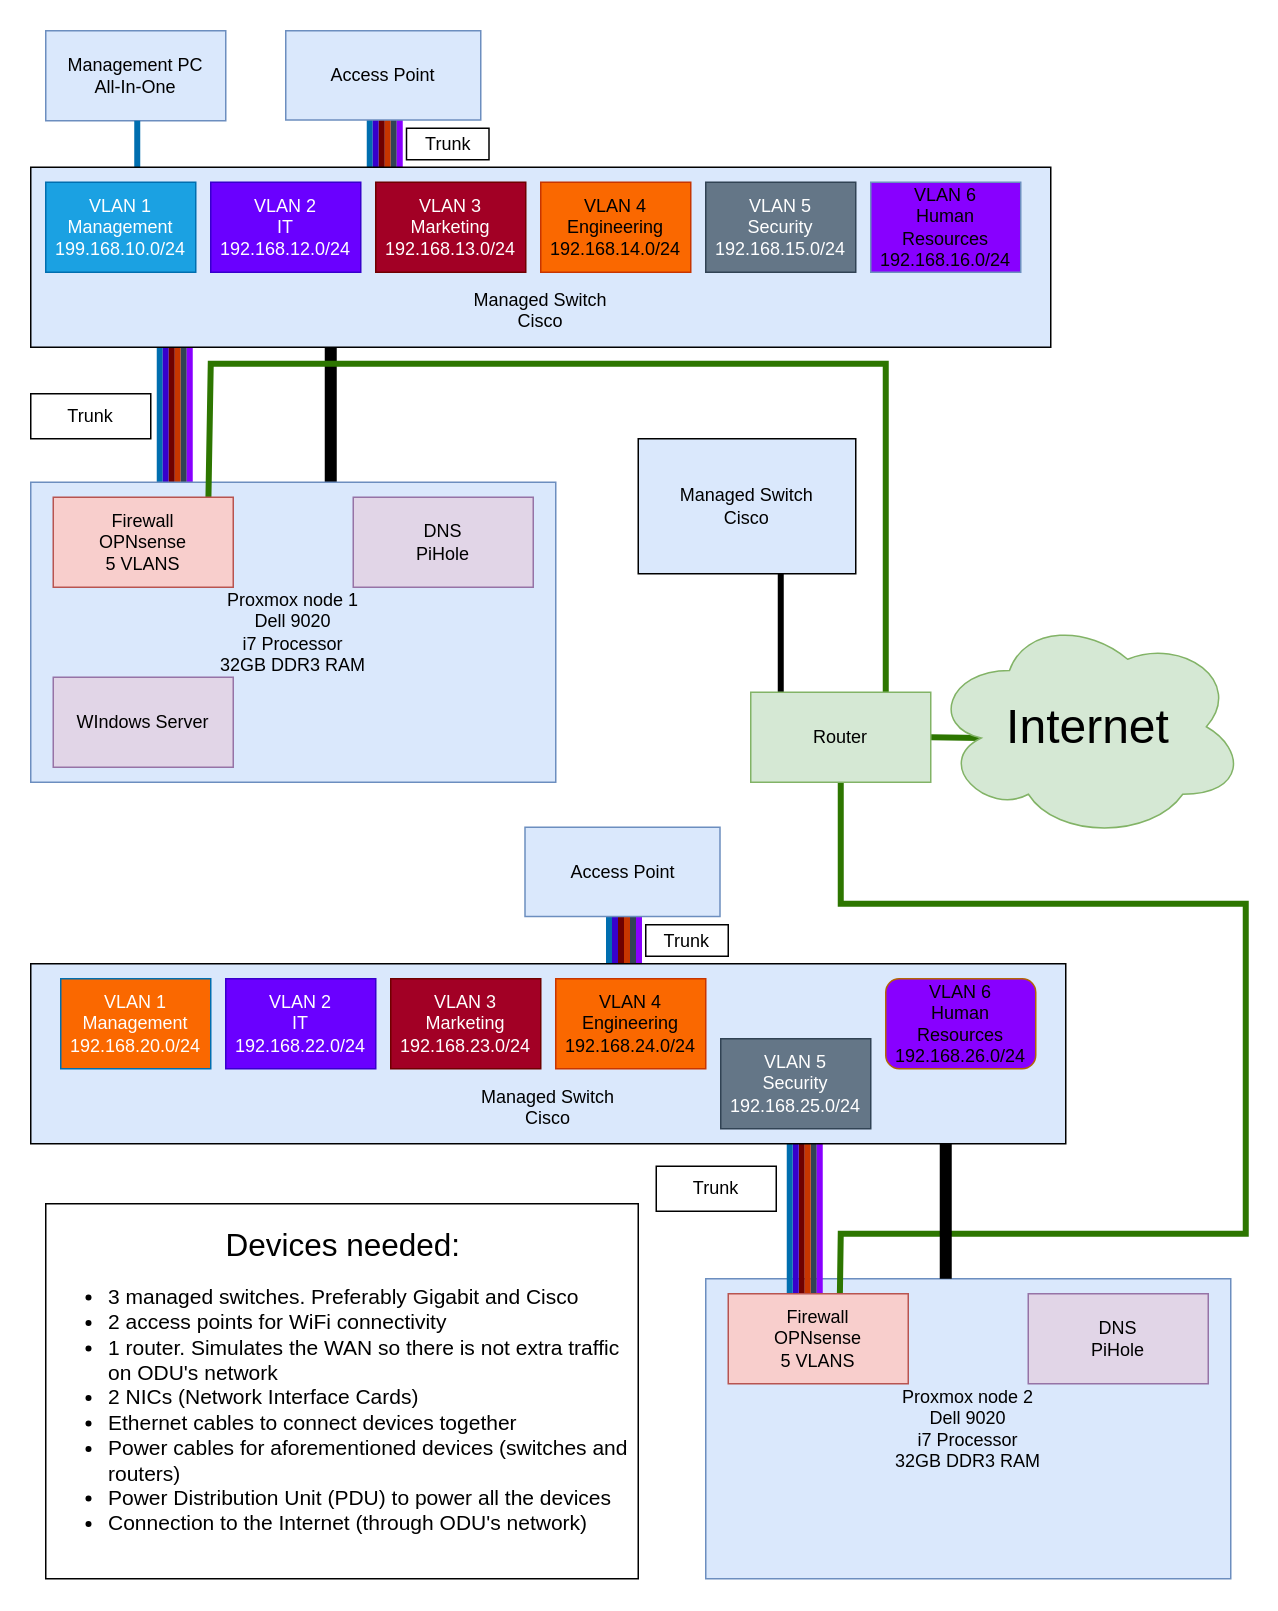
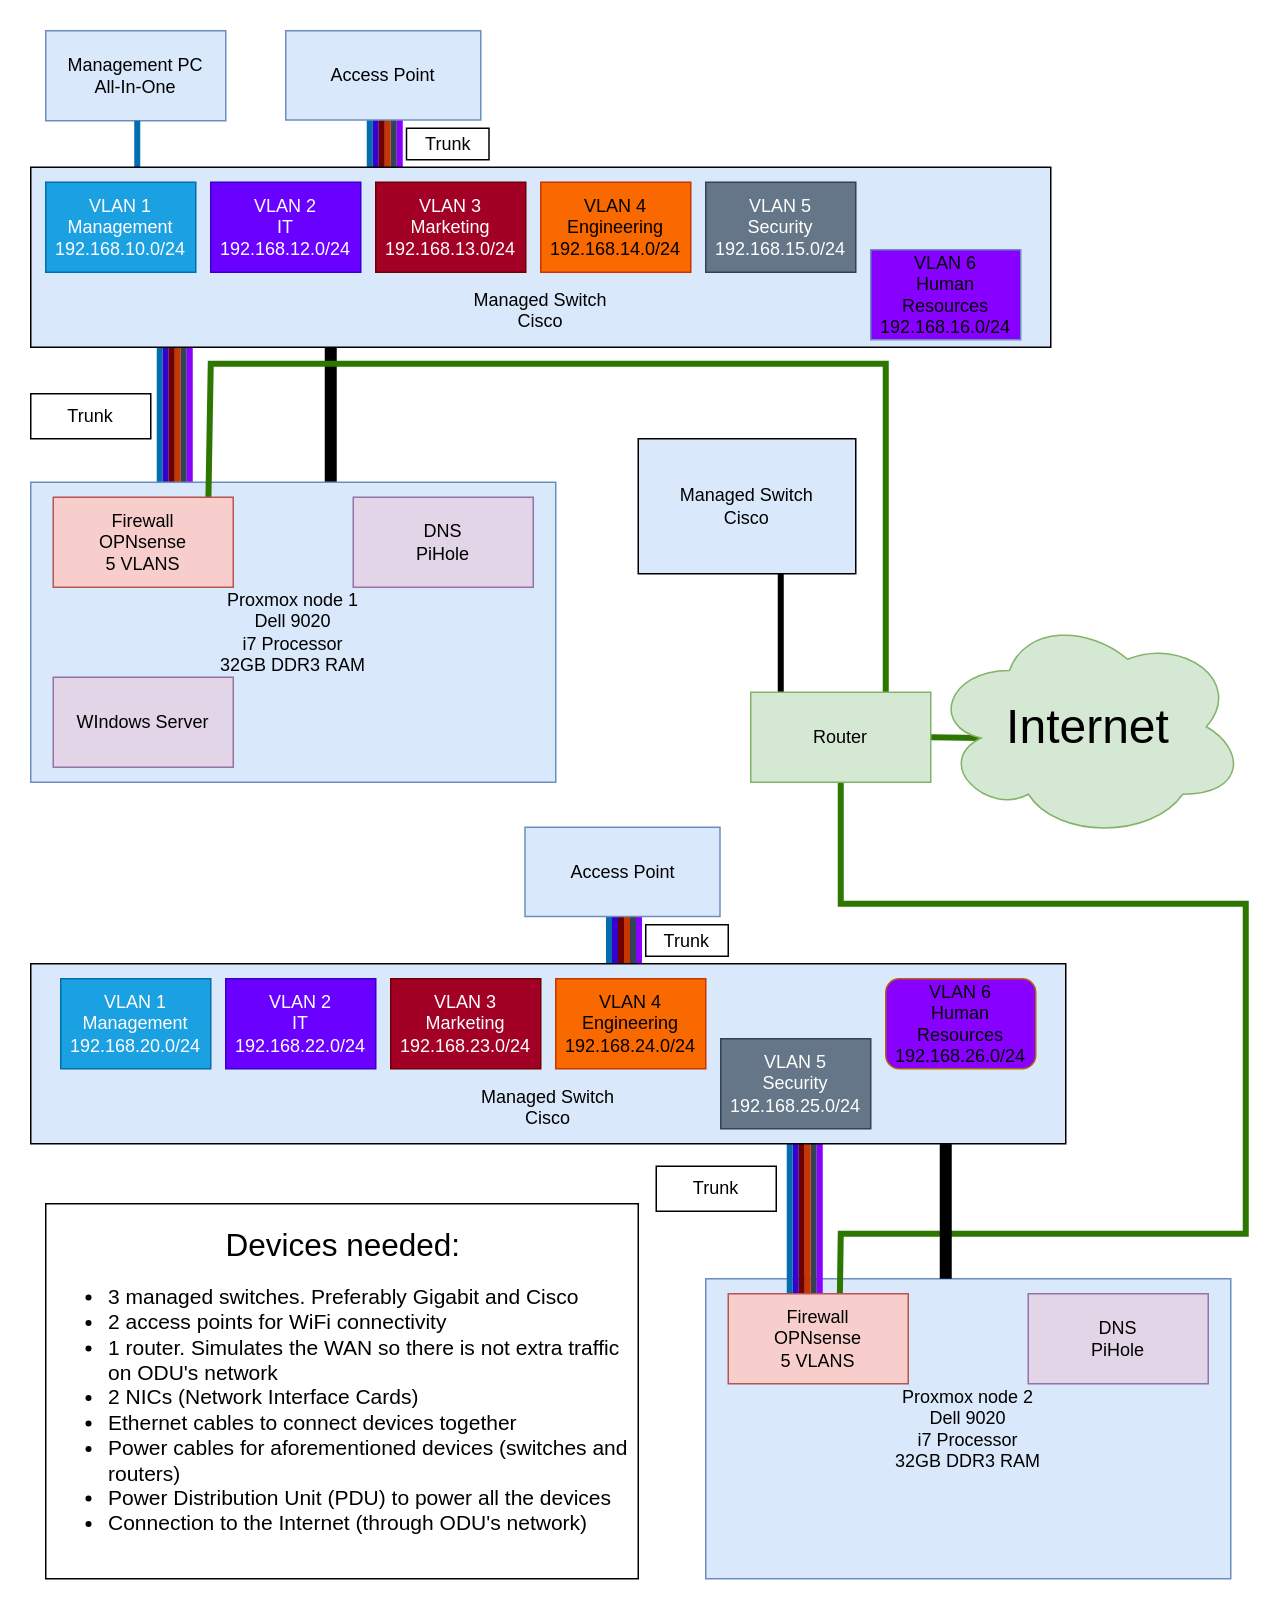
(121, 227) -> (121, 227)
(946, 227) -> (946, 295)
(136, 1024) -> (136, 1024)
